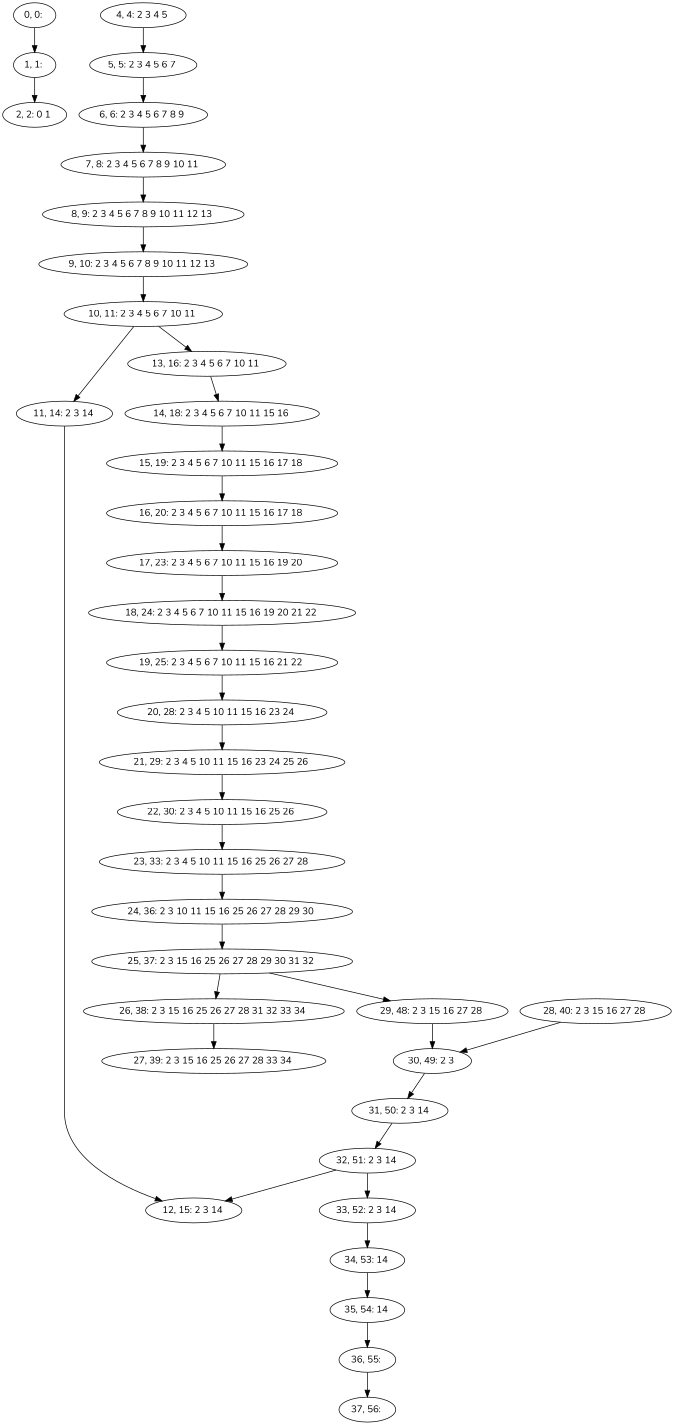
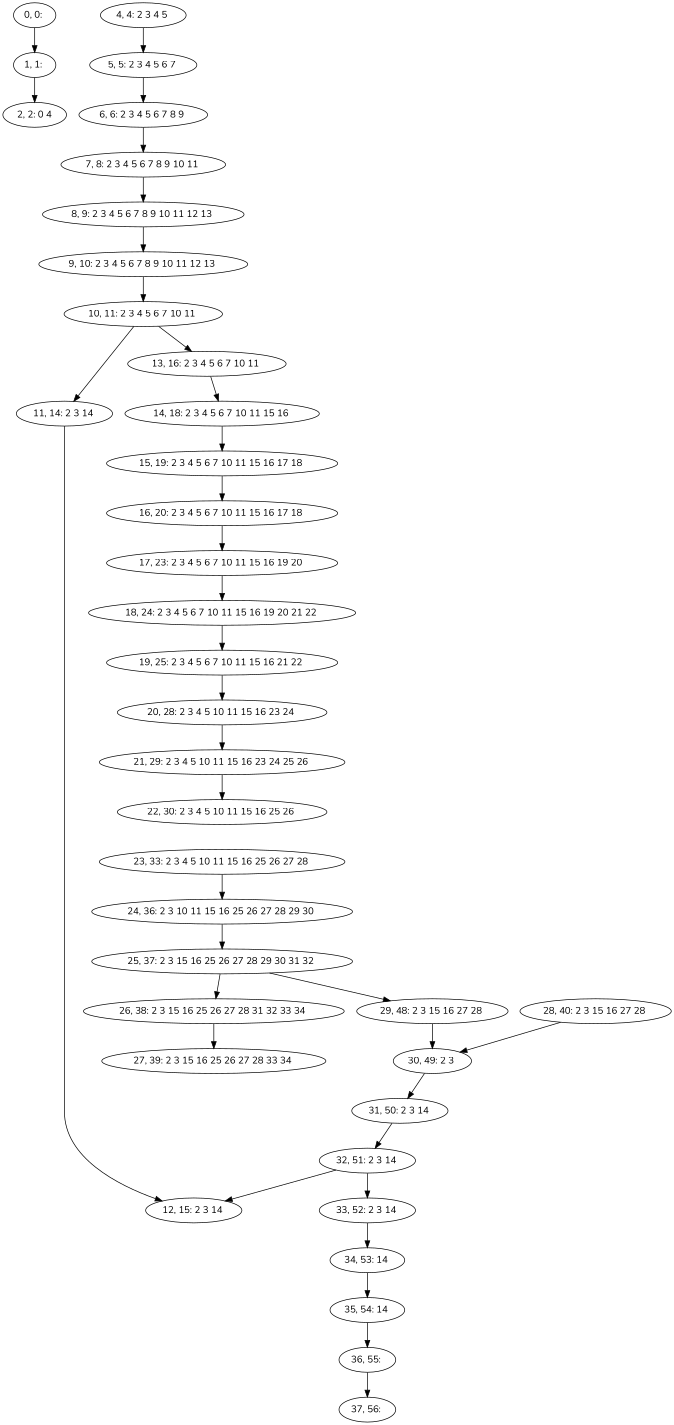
(35, 115) -> (35, 115)
(222, 834) -> none
